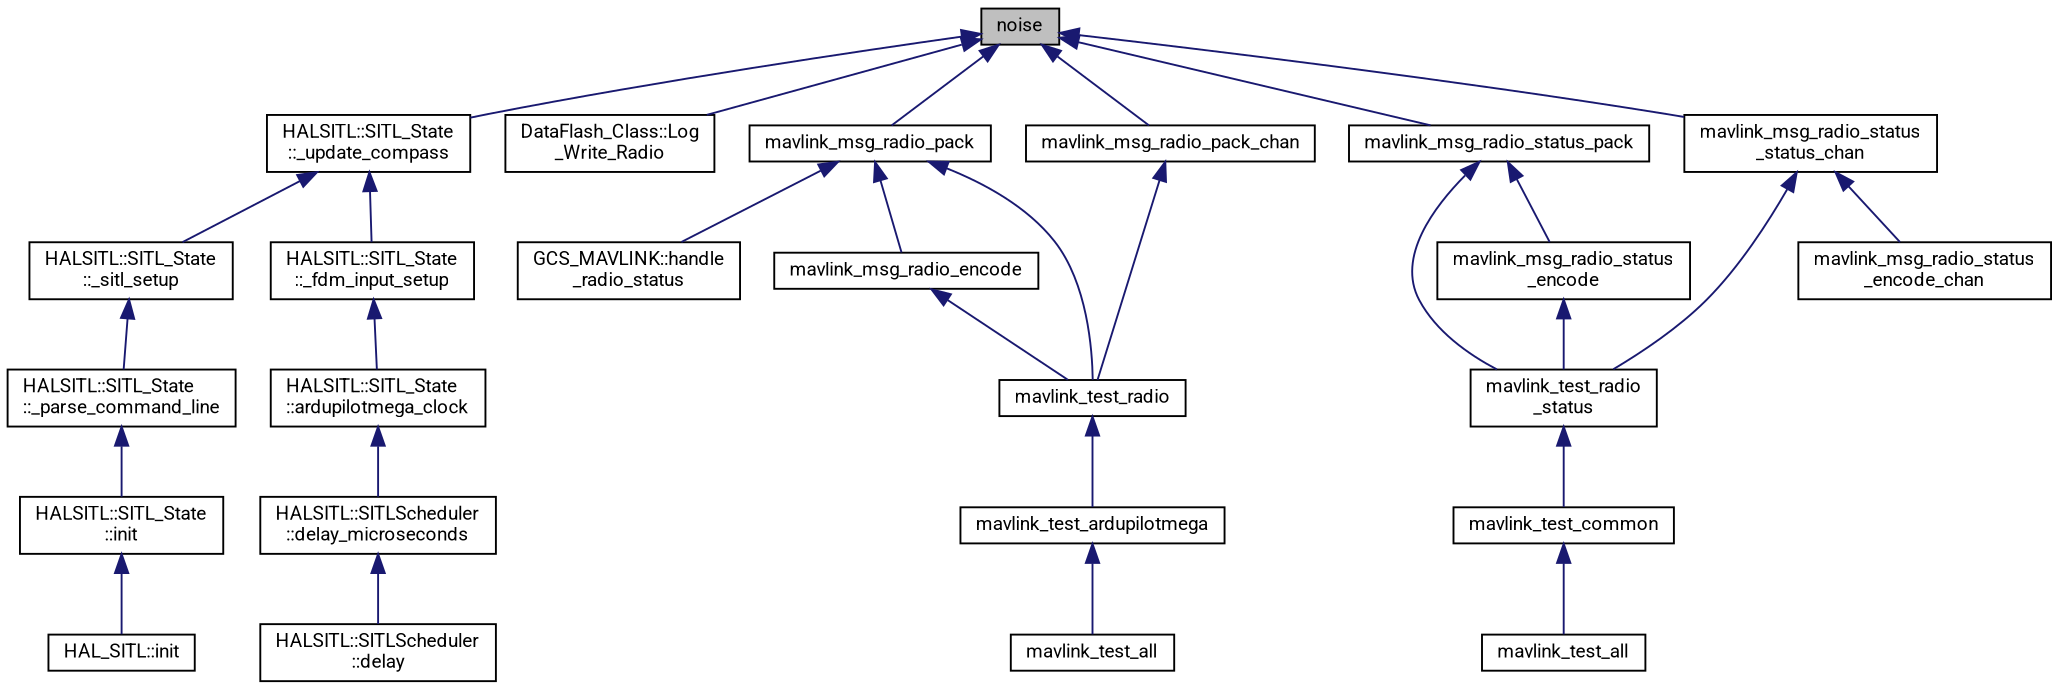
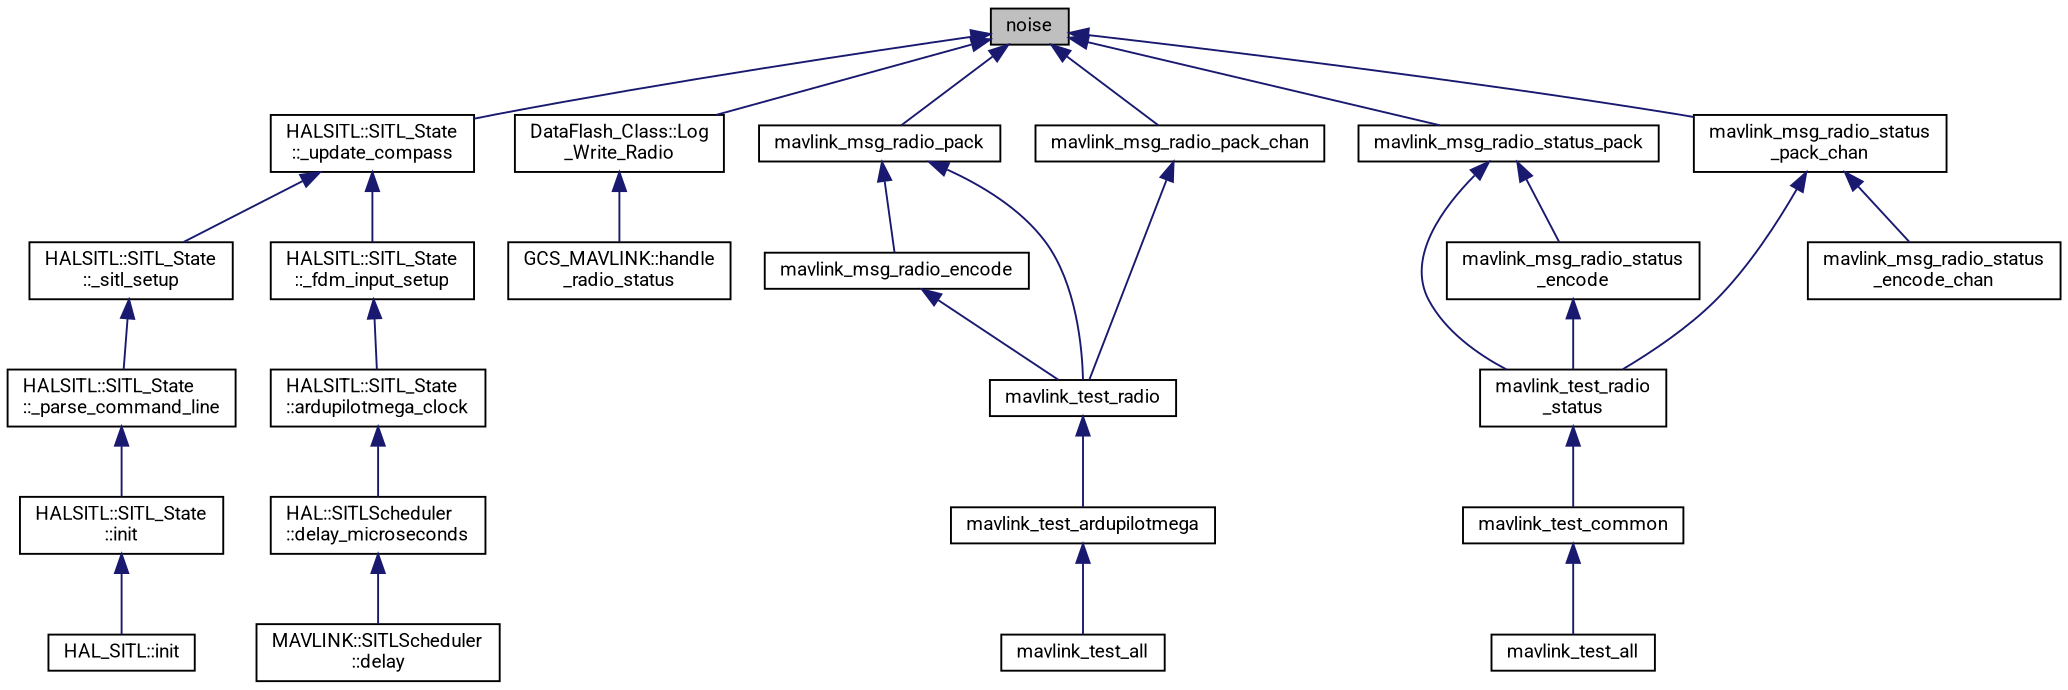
(1811, 143) -> (1820, 143)
(751, 206) -> (619, 217)
(378, 525) -> (378, 525)
(378, 653) -> (378, 653)
